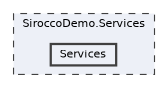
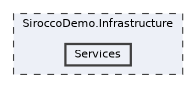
(84, 24) -> (98, 24)
